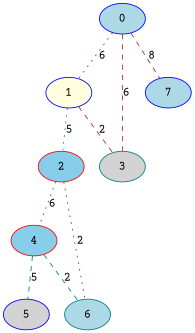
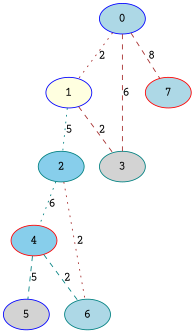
(102, 56) -> (102, 56)
(168, 93) -> (168, 93)
(61, 167) -> (61, 167)
